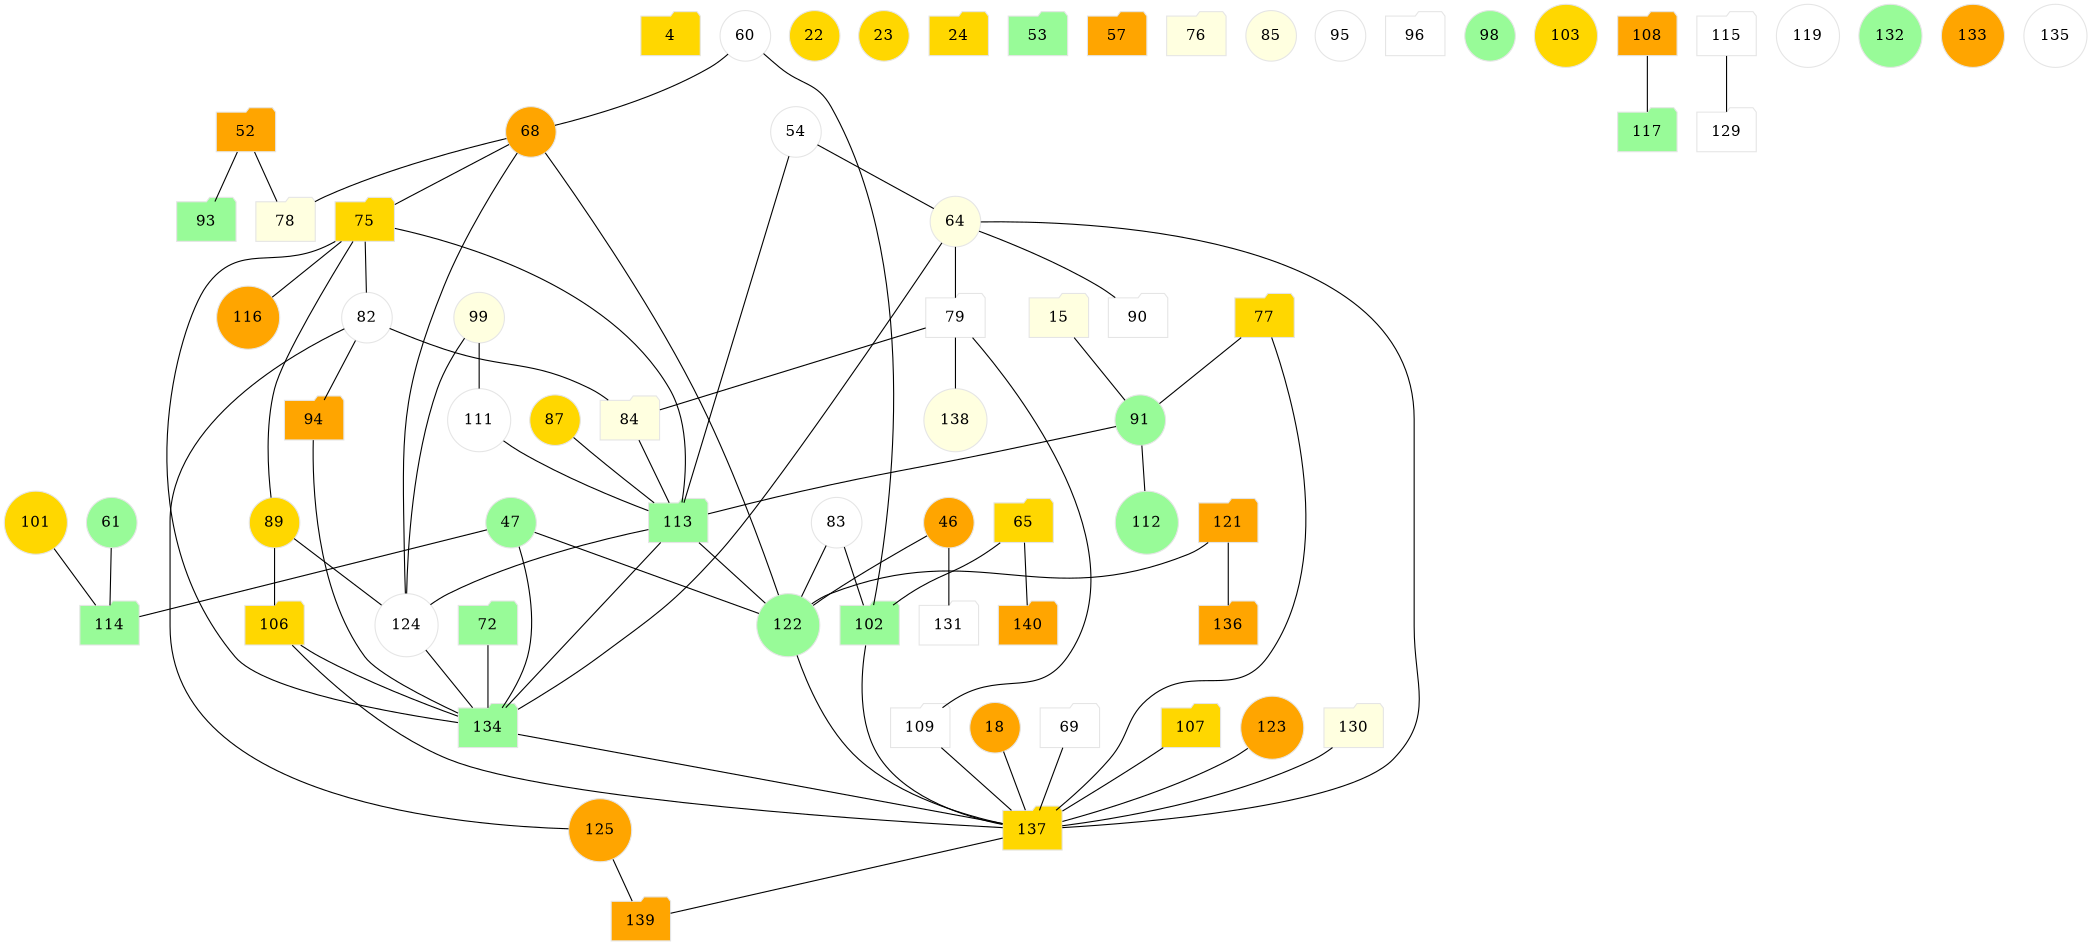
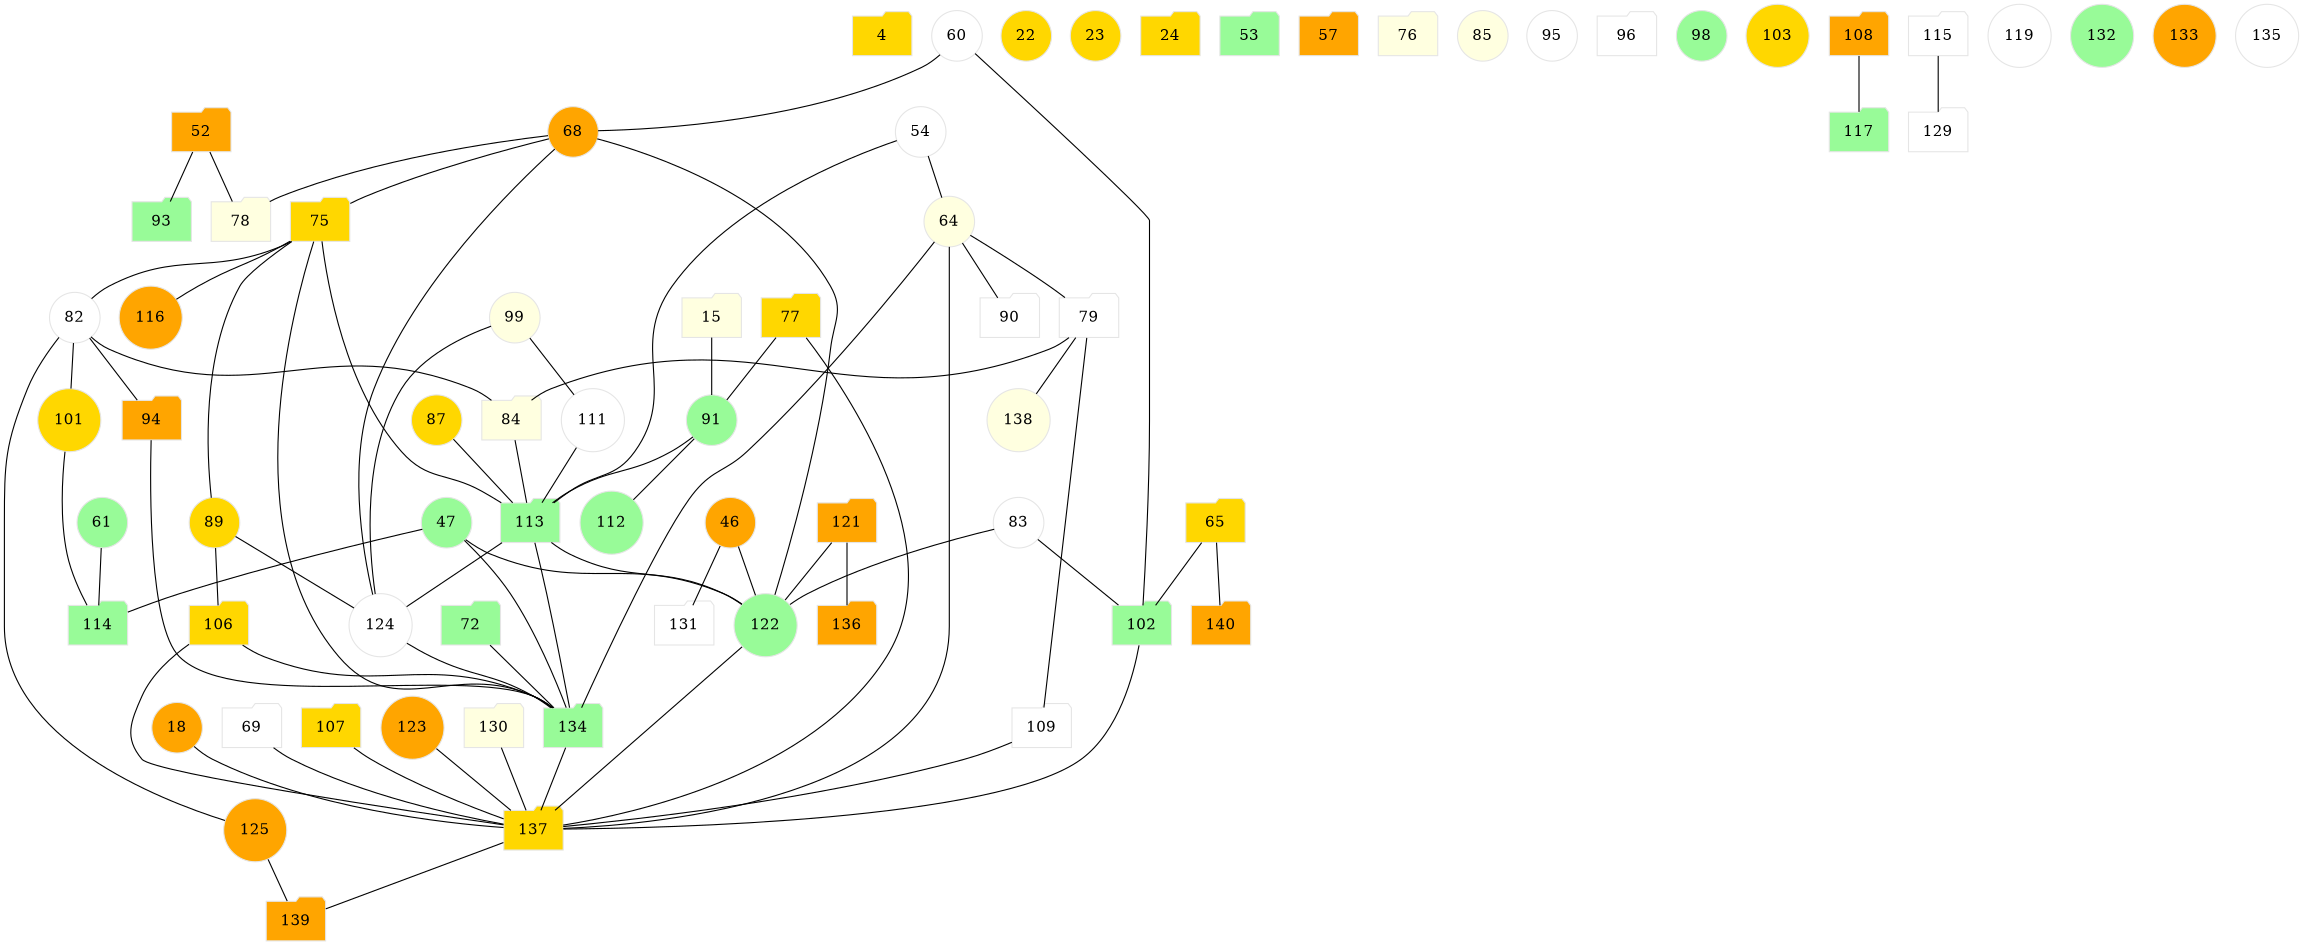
none -> (72, 366)
